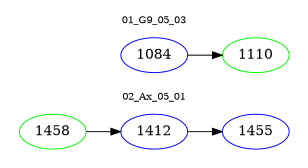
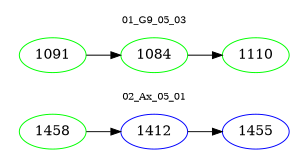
none -> (53, 55)
(154, 55) -> (154, 55)
